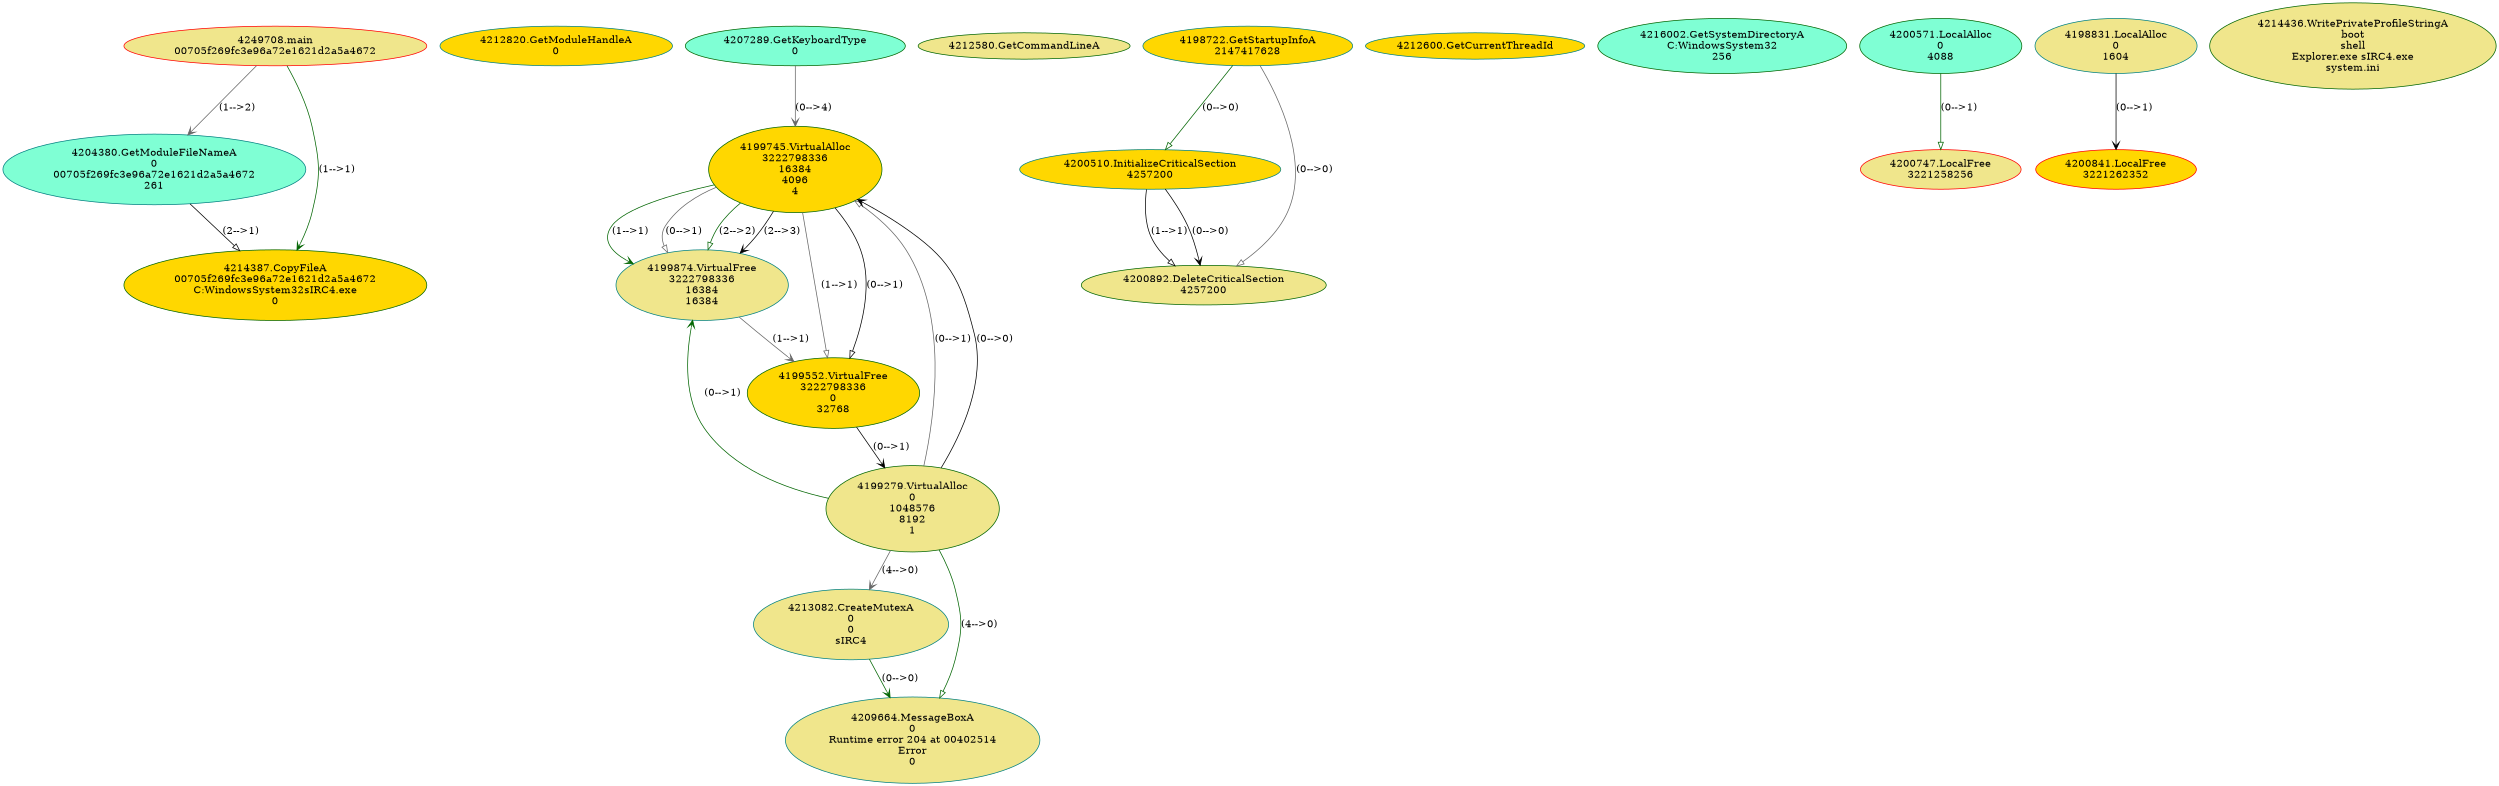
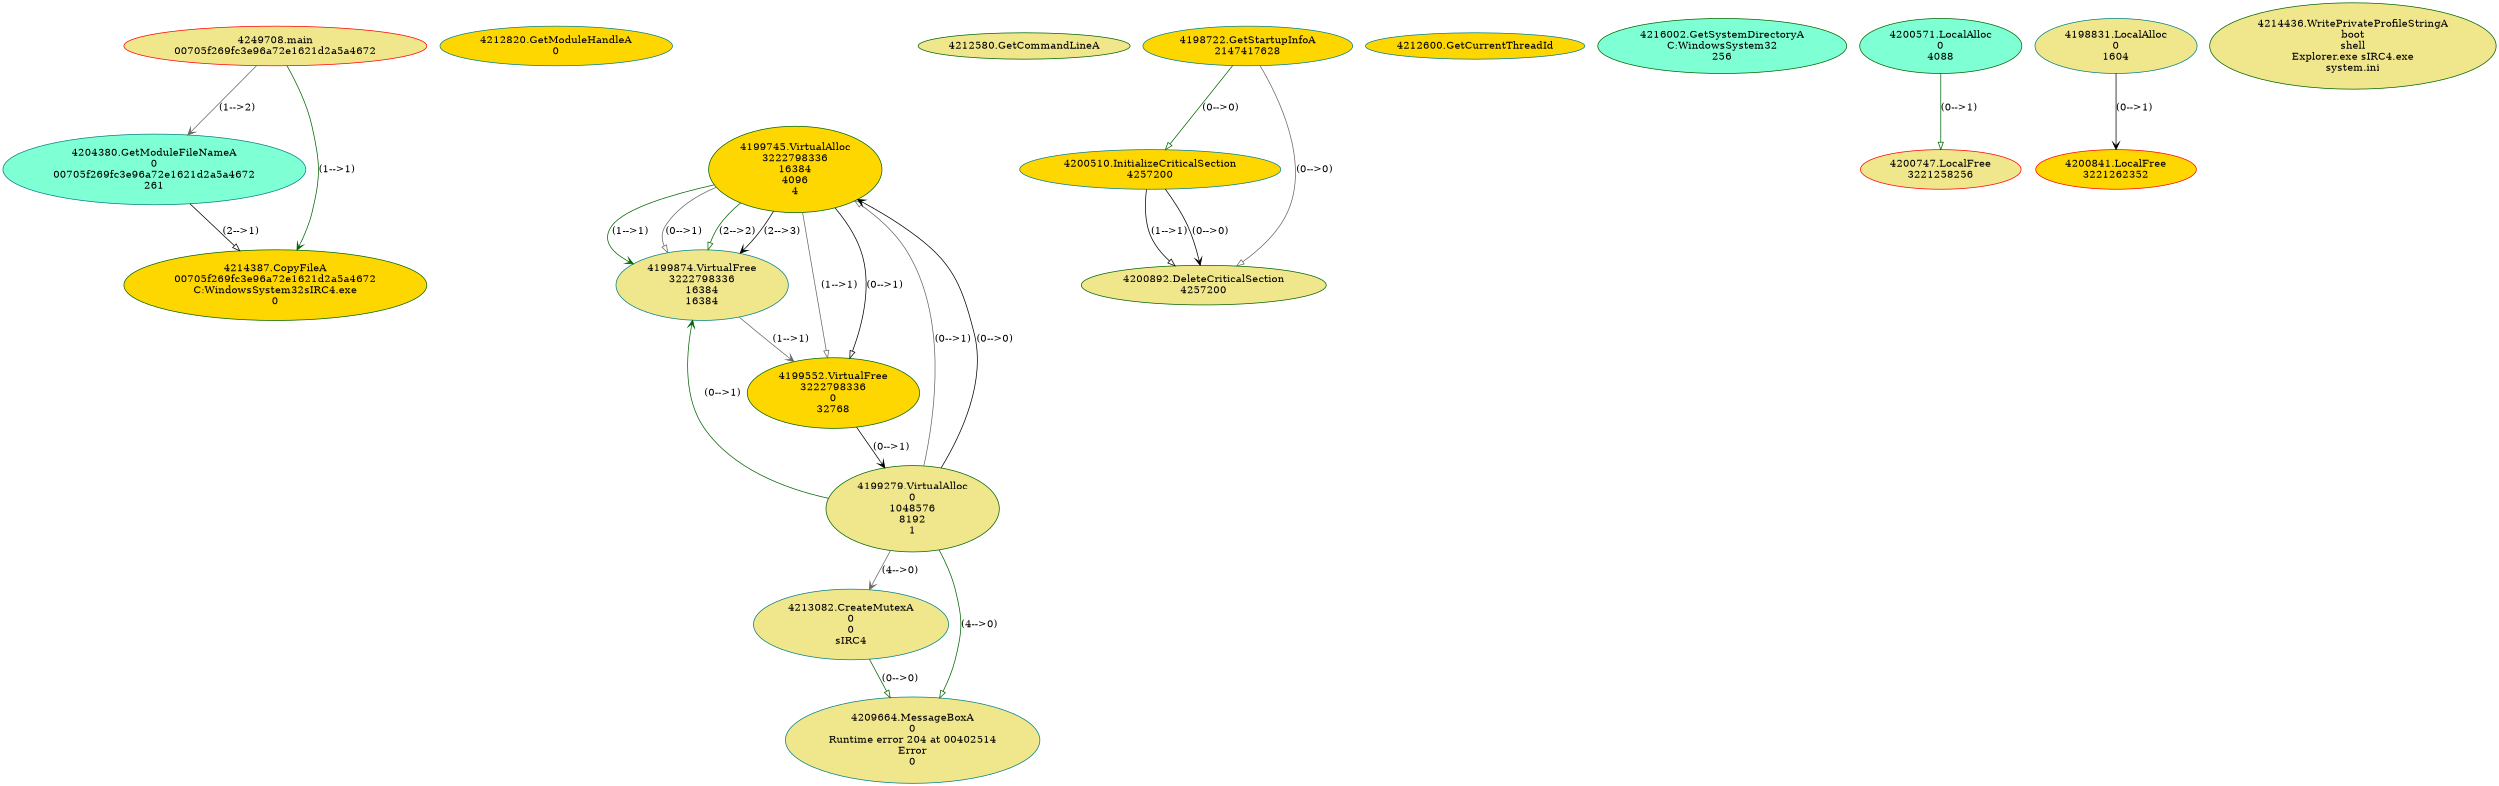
(795, 46) -> none
(878, 675) -> (878, 675)
